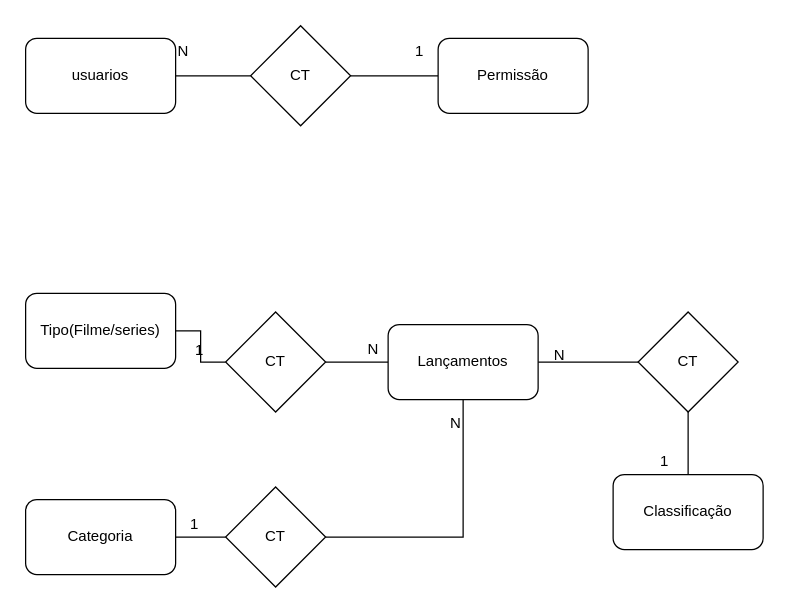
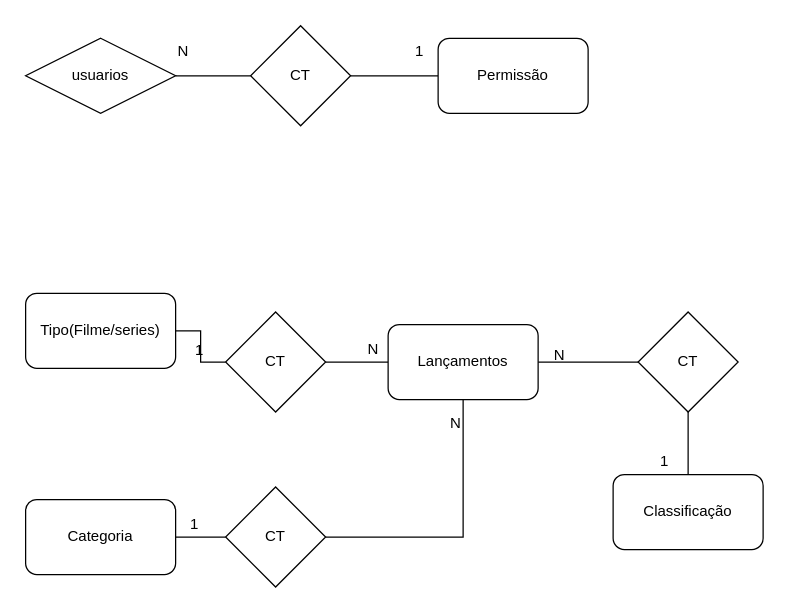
(101, 76) -> (101, 76)
